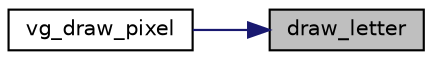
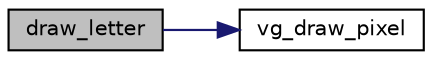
(220, 30) -> (190, 30)
